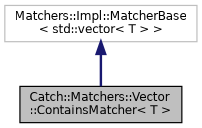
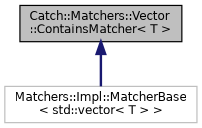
(101, 70) -> (101, 70)
